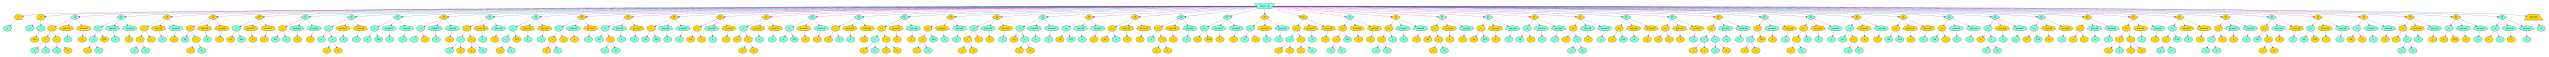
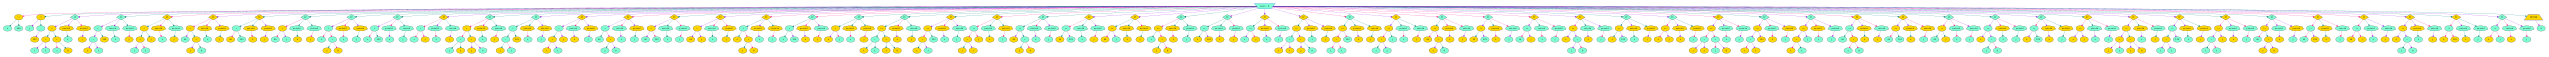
(2534, 17) -> (2534, 17)
none -> (19, 28)
